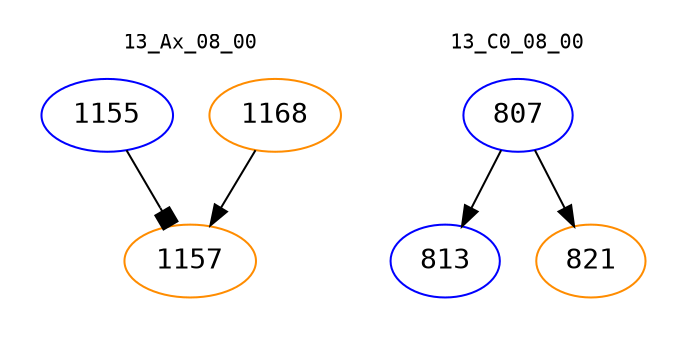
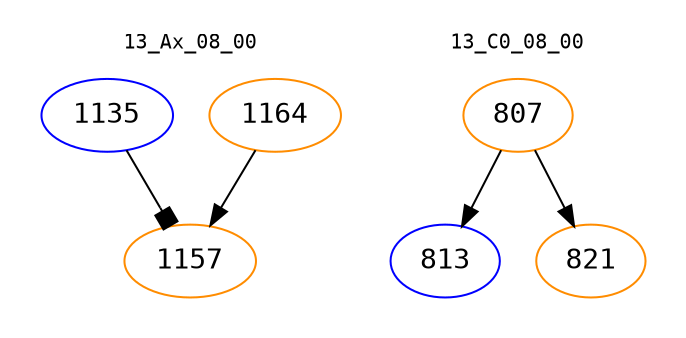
(107, 115) -> (107, 115)
(275, 115) -> (275, 115)
(518, 115) -> (518, 115)
